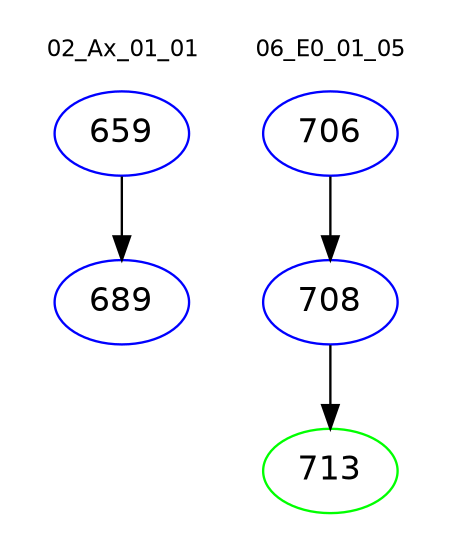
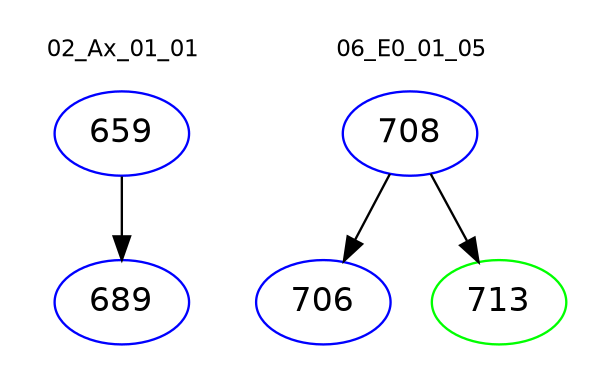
(330, 206) -> (372, 207)
